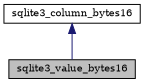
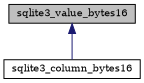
(72, 47) -> (72, 47)
